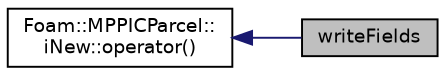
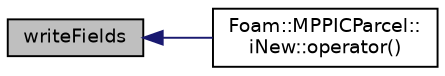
(277, 38) -> (188, 38)
